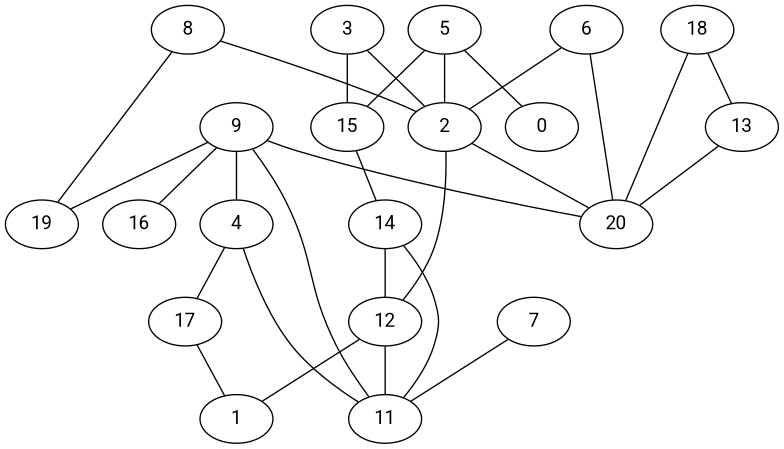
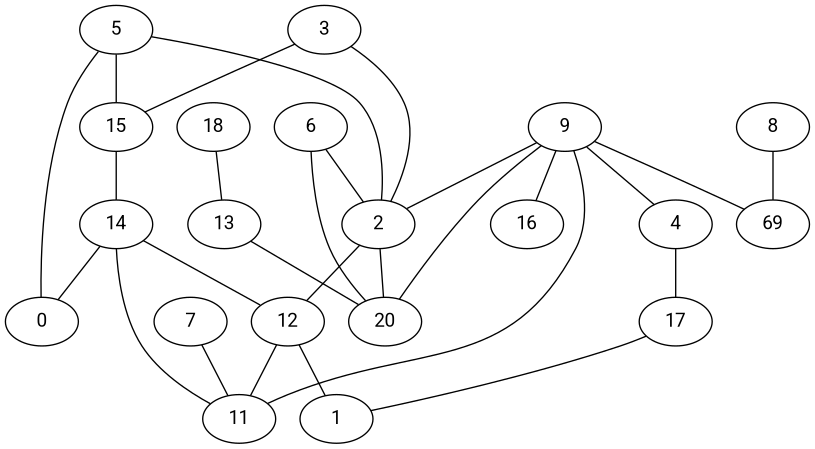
(319, 74) -> (472, 176)
(657, 127) -> none
(42, 224) -> (773, 224)
none -> (79, 273)
(285, 337) -> none
